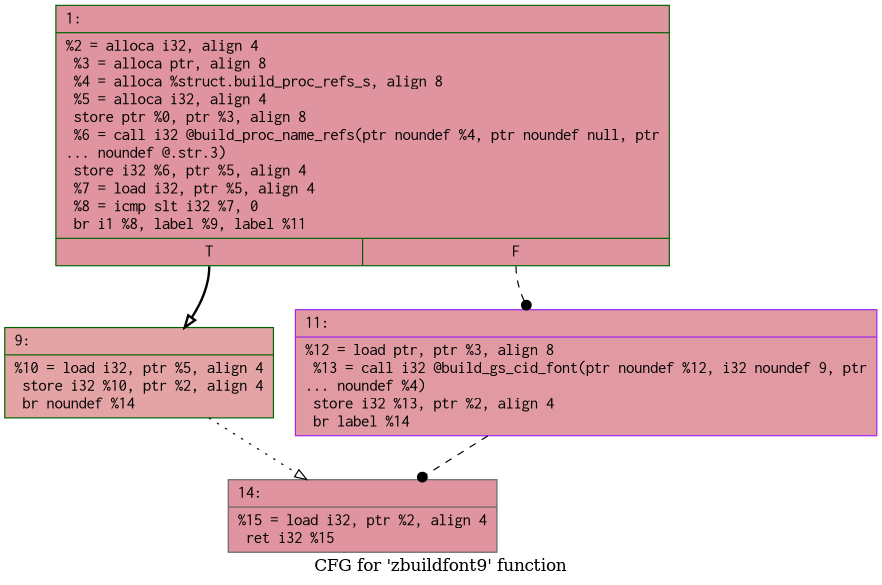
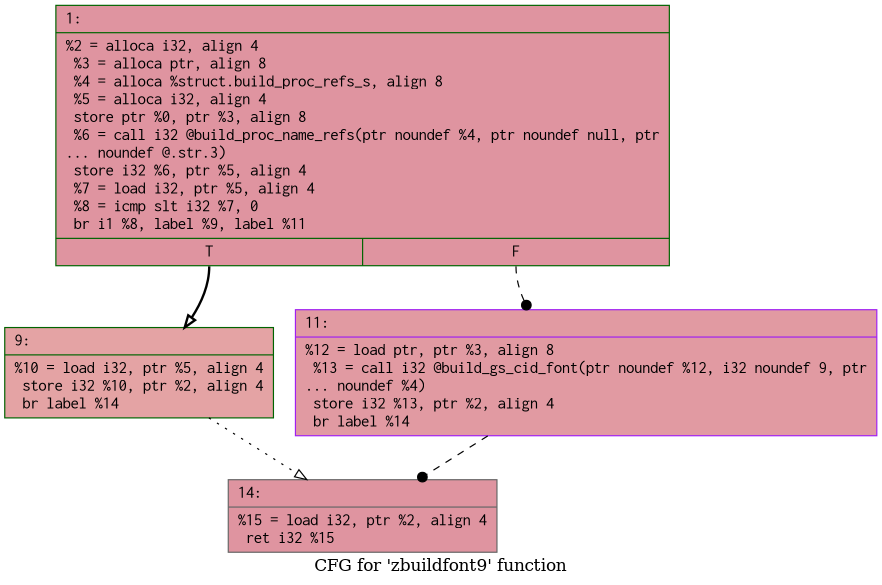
(75, 404) -> (67, 404)
